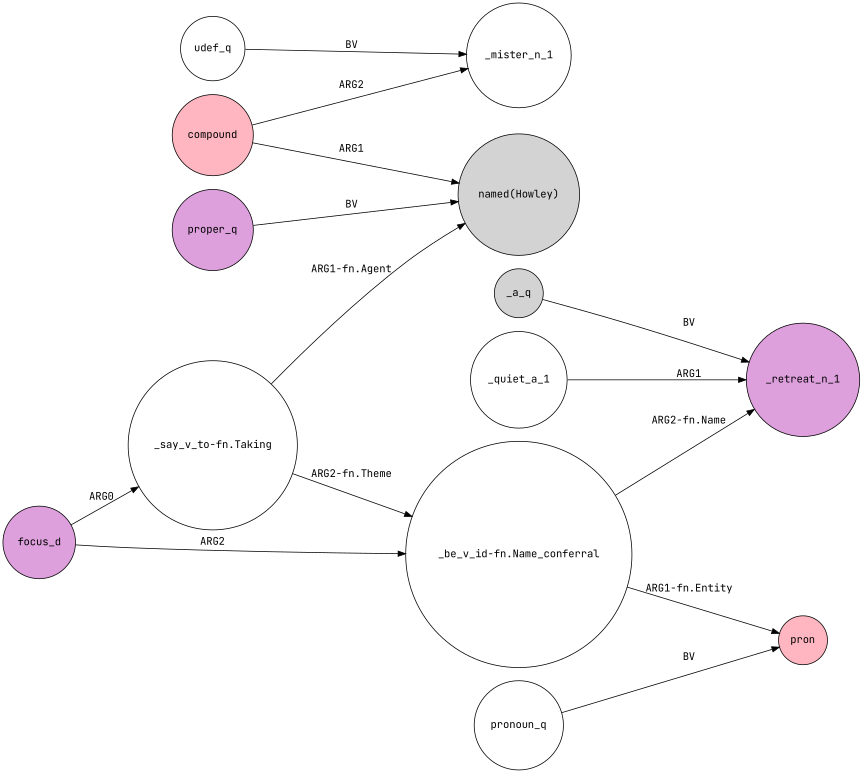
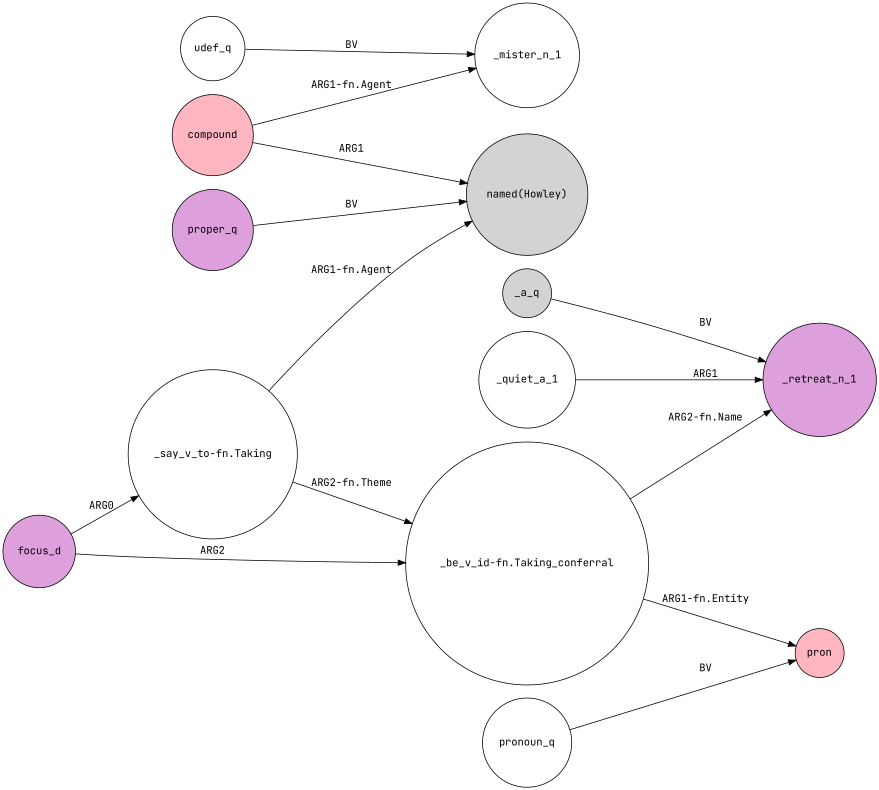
(352, 85) -> (352, 85)
(519, 554) -> (527, 563)
